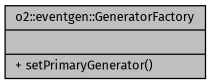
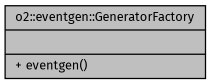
(84, 66) -> (52, 66)
